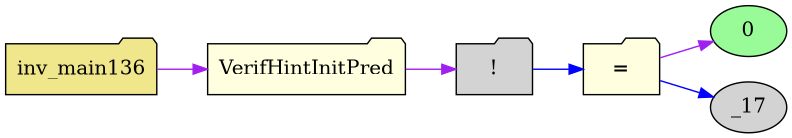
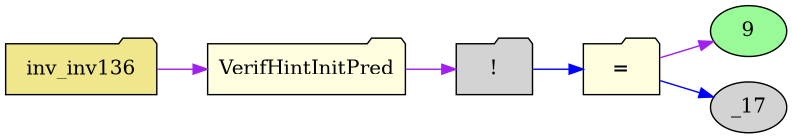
(749, 31) -> (749, 31)
(81, 69) -> (81, 69)
